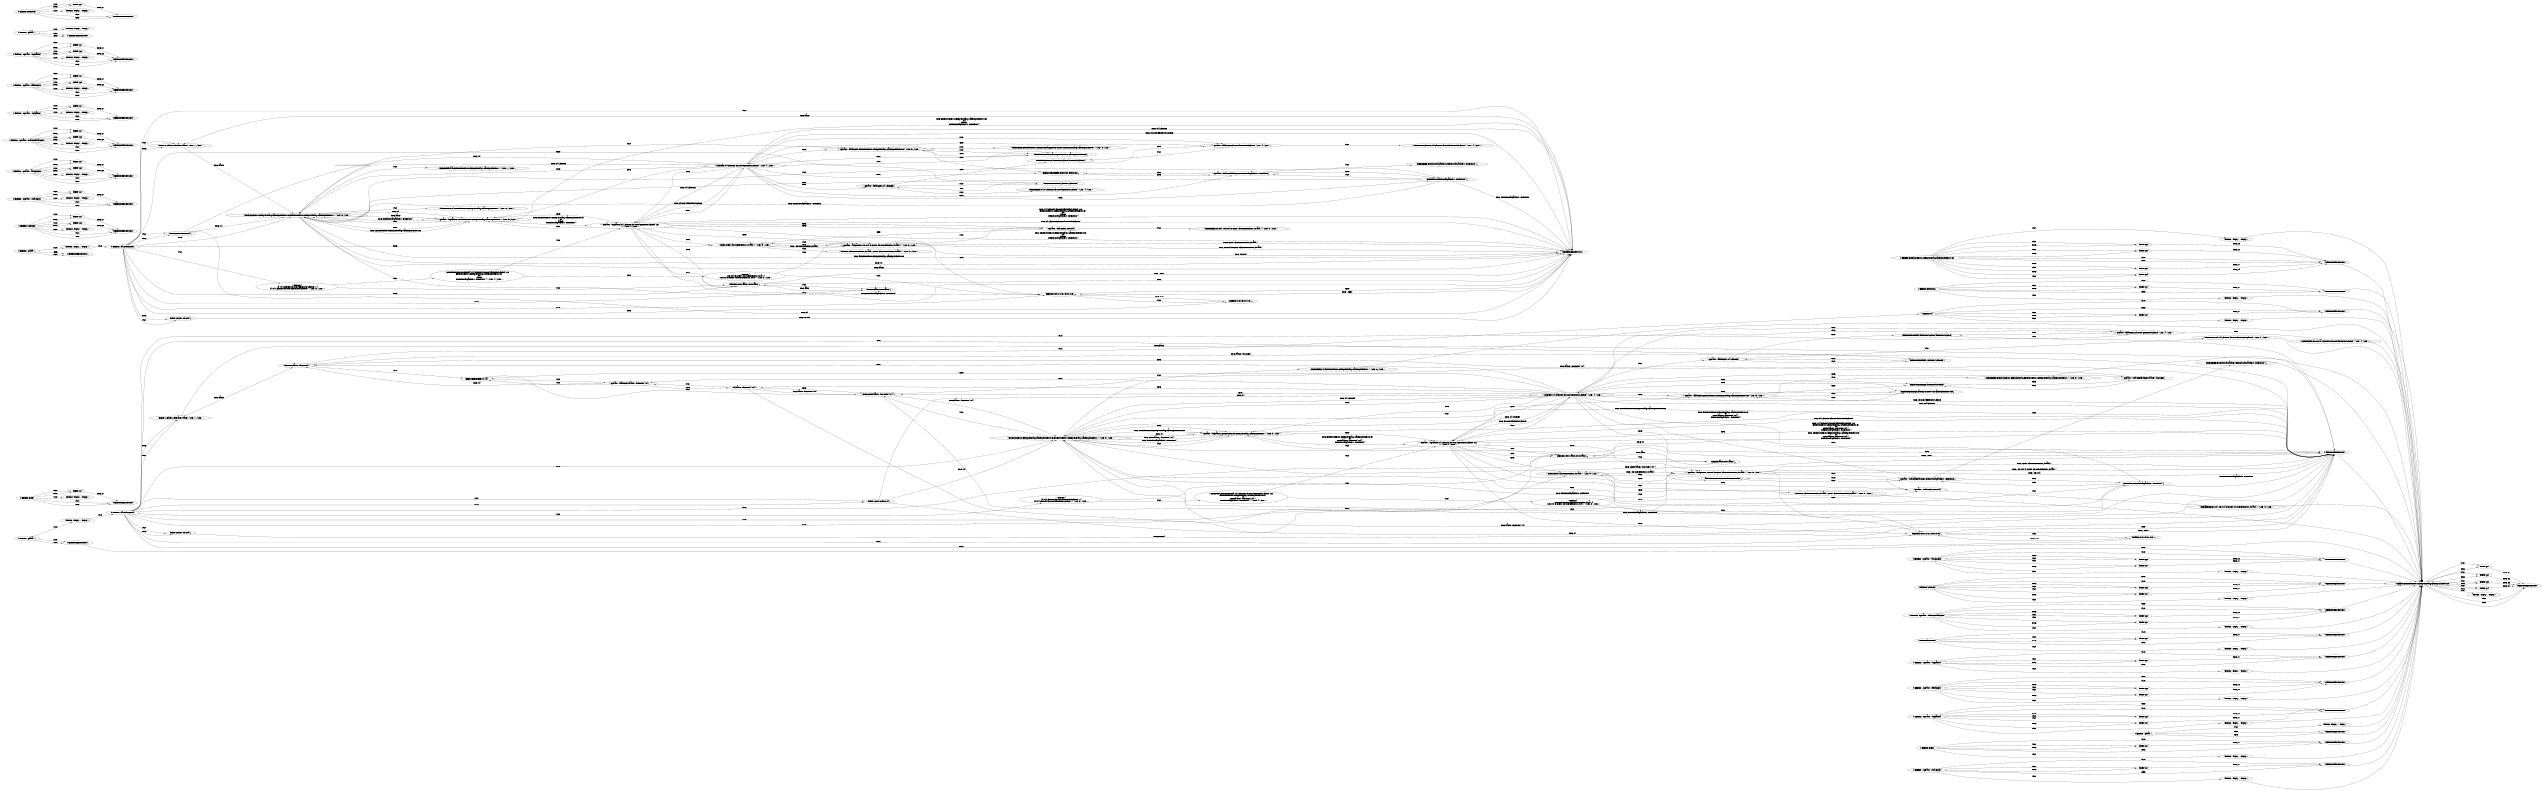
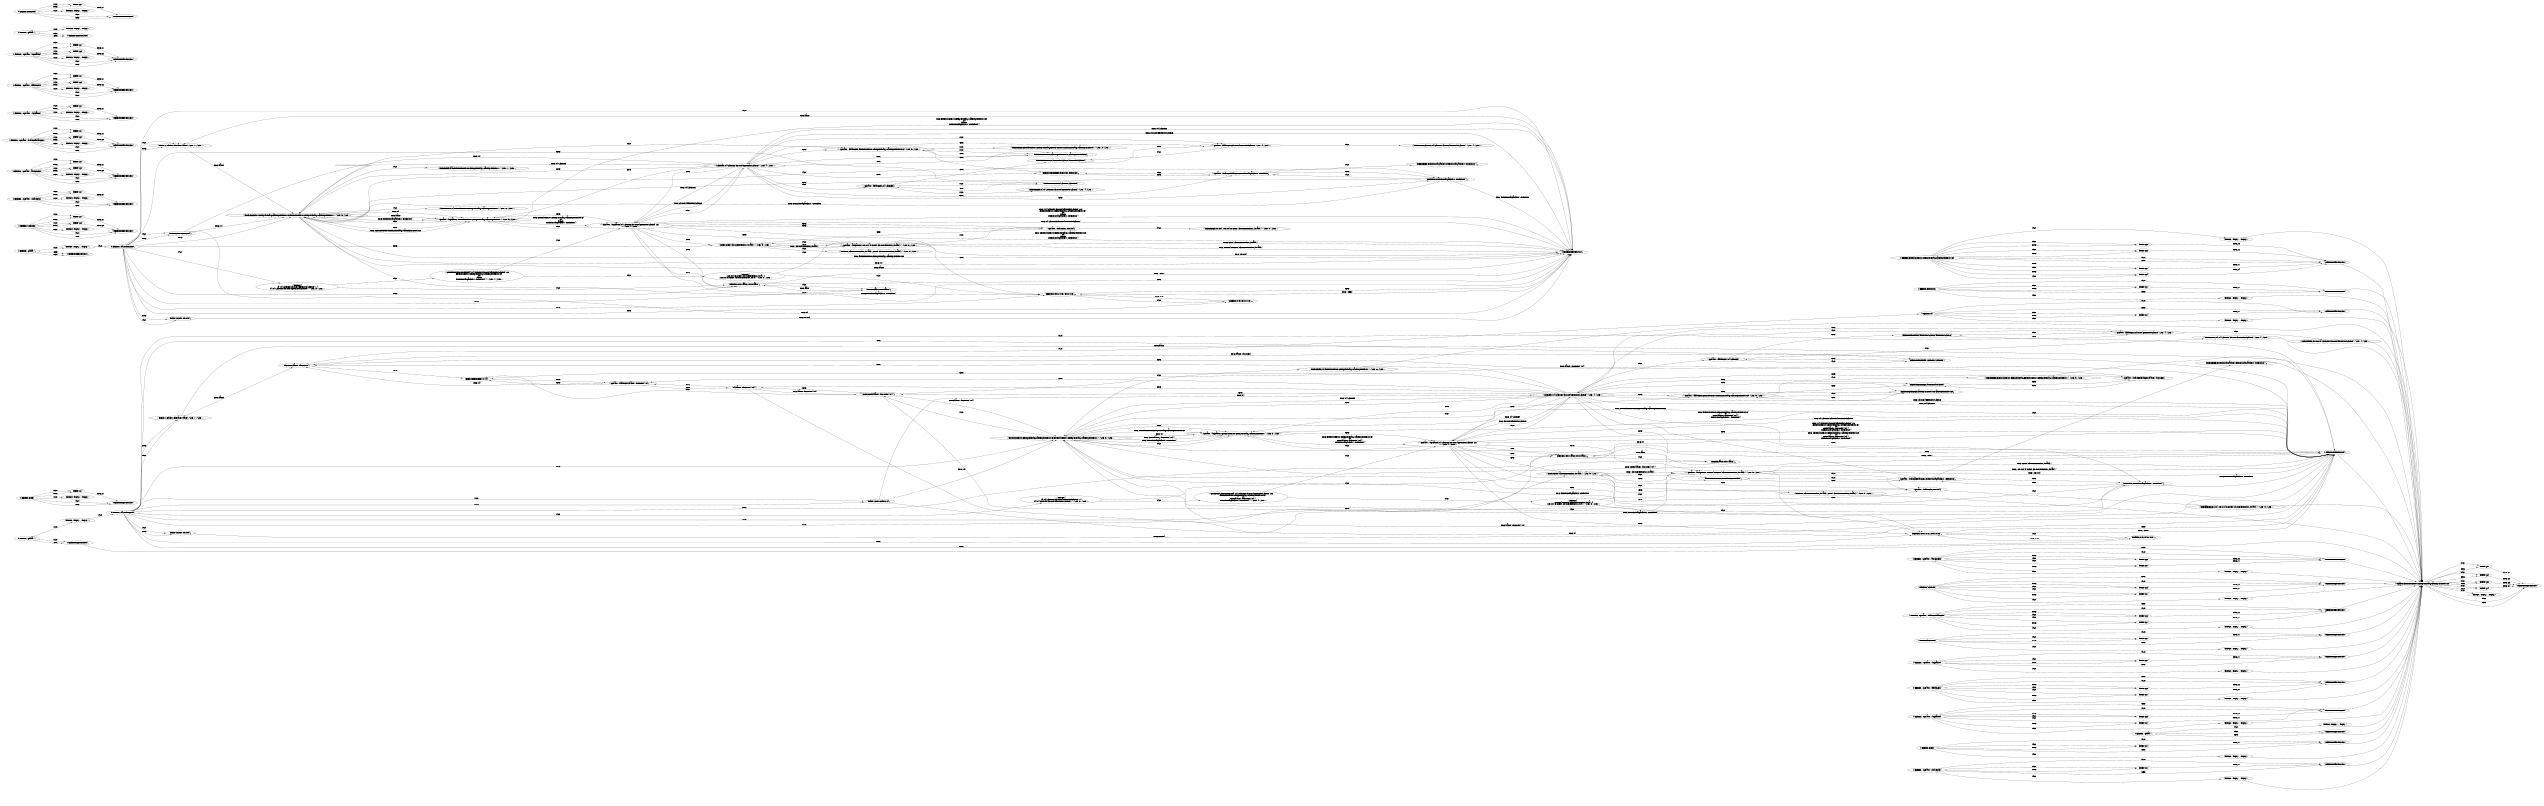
(558, 379) -> (558, 379)
(558, 383) -> (558, 383)
(688, 384) -> (688, 384)
